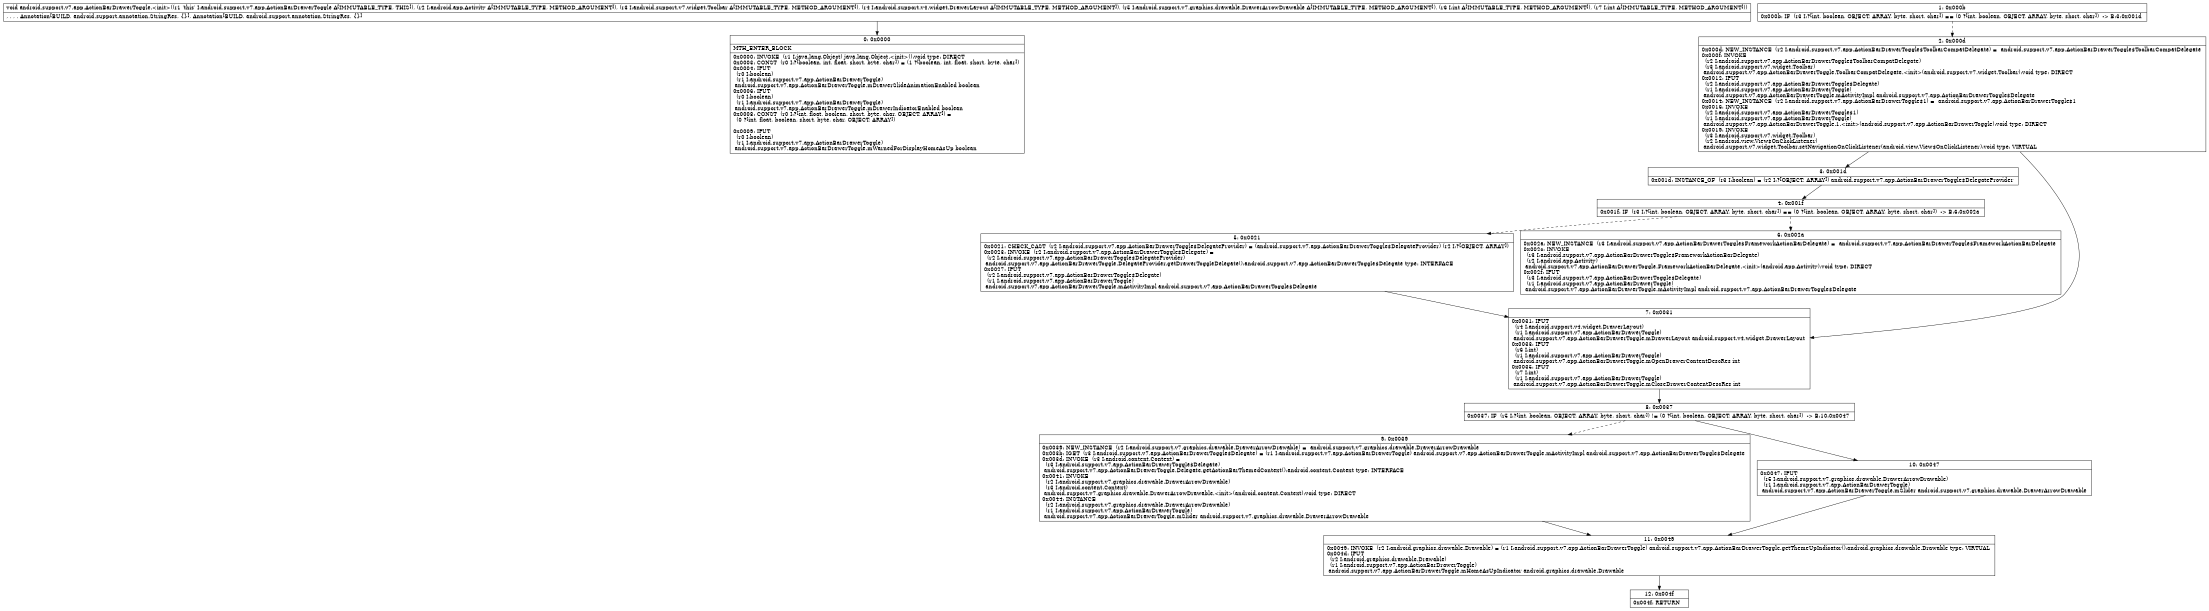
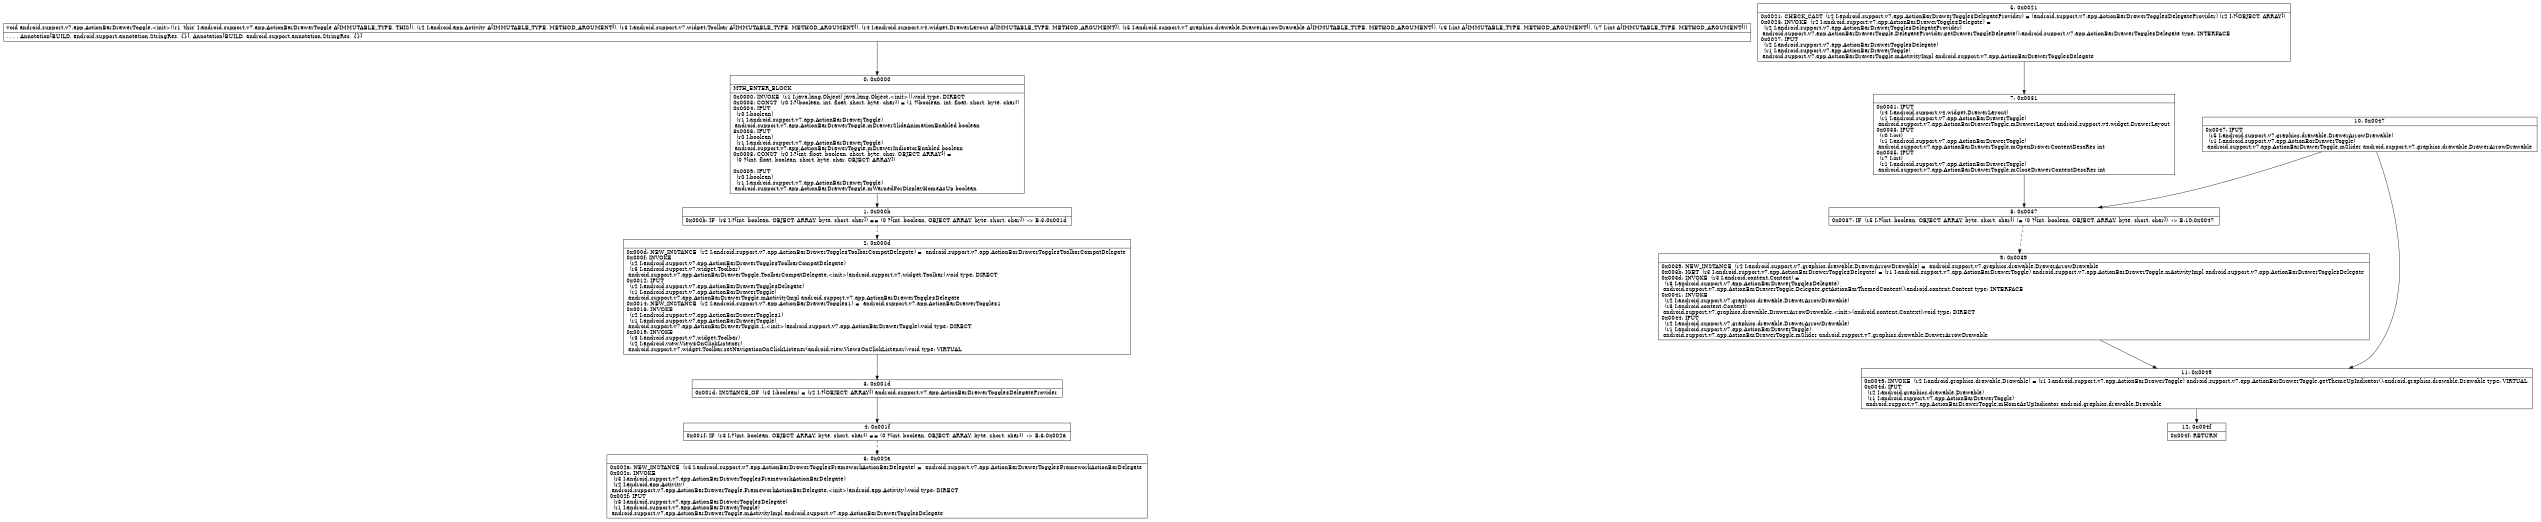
(754, 91) -> (754, 132)
none -> (877, 199)
(1584, 224) -> none
(2022, 310) -> none
(1525, 350) -> (1890, 136)
(1775, 440) -> (2213, 185)
(1071, 499) -> (1682, 318)
